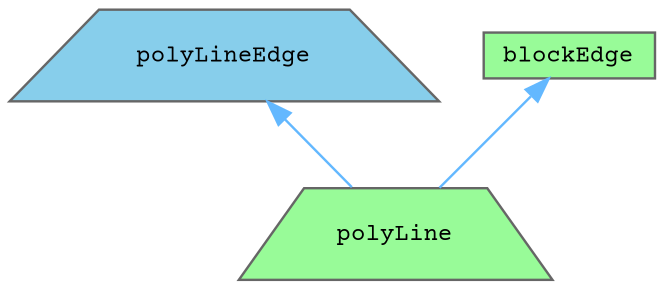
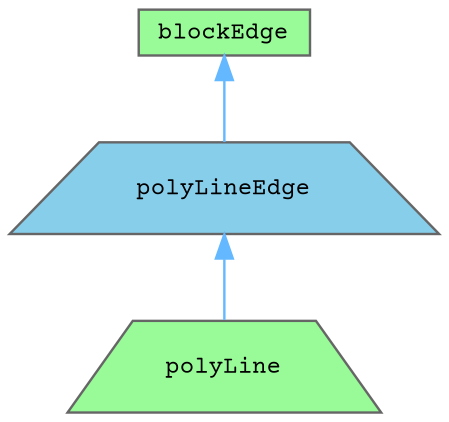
(485, 142) -> (224, 111)
